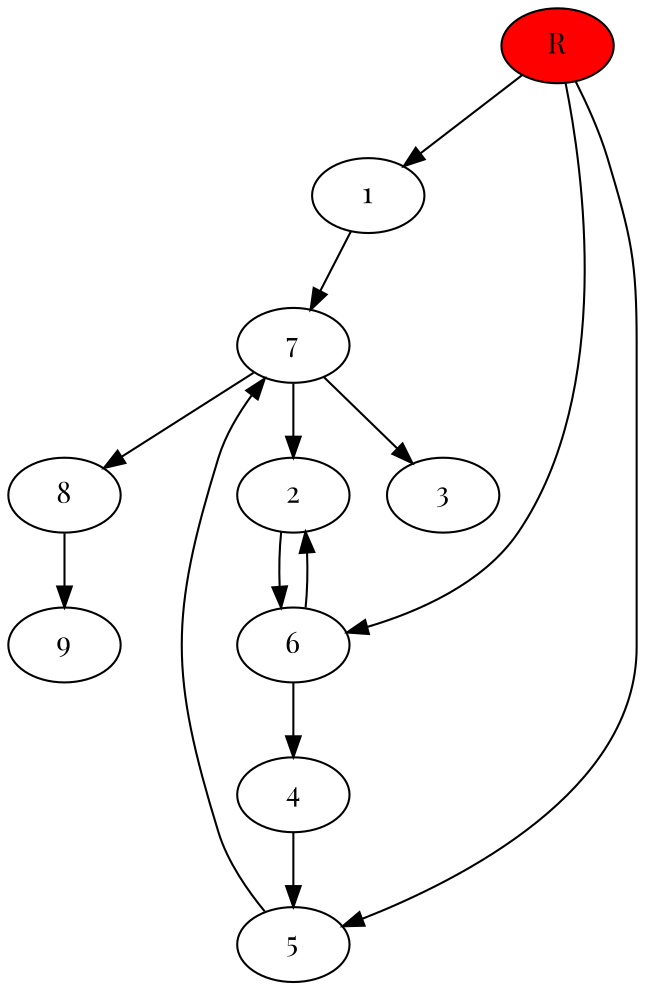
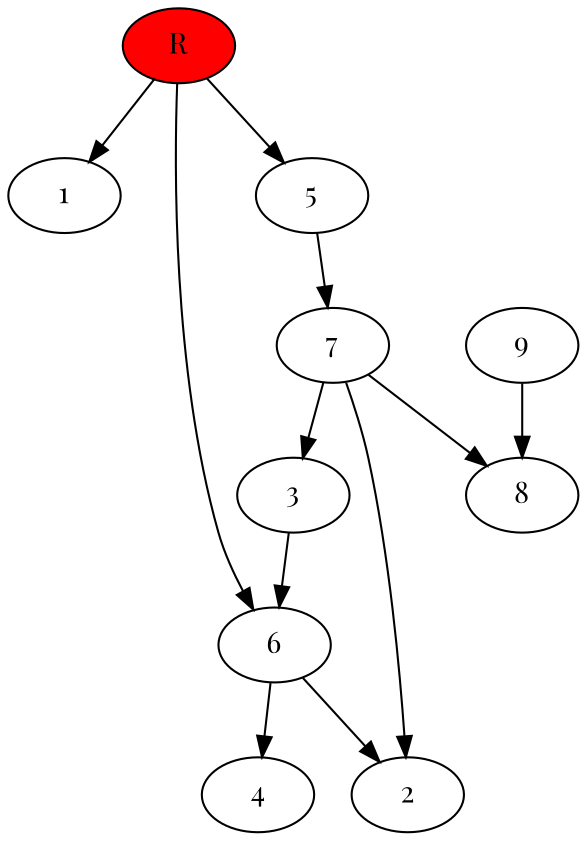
(336, 261) -> none
(279, 559) -> (285, 559)
(64, 560) -> (522, 410)
(293, 859) -> none
